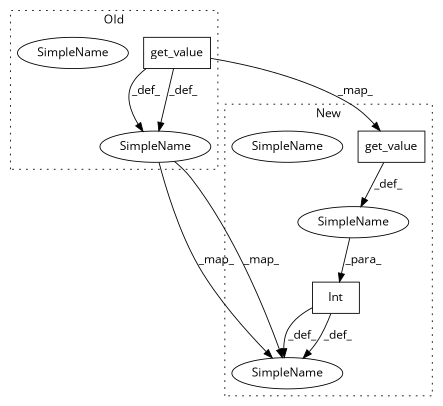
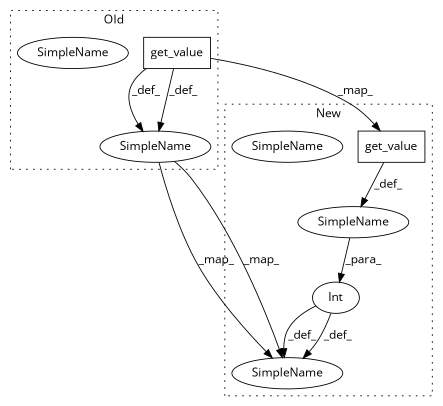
(336, 298) -> (336, 298)
